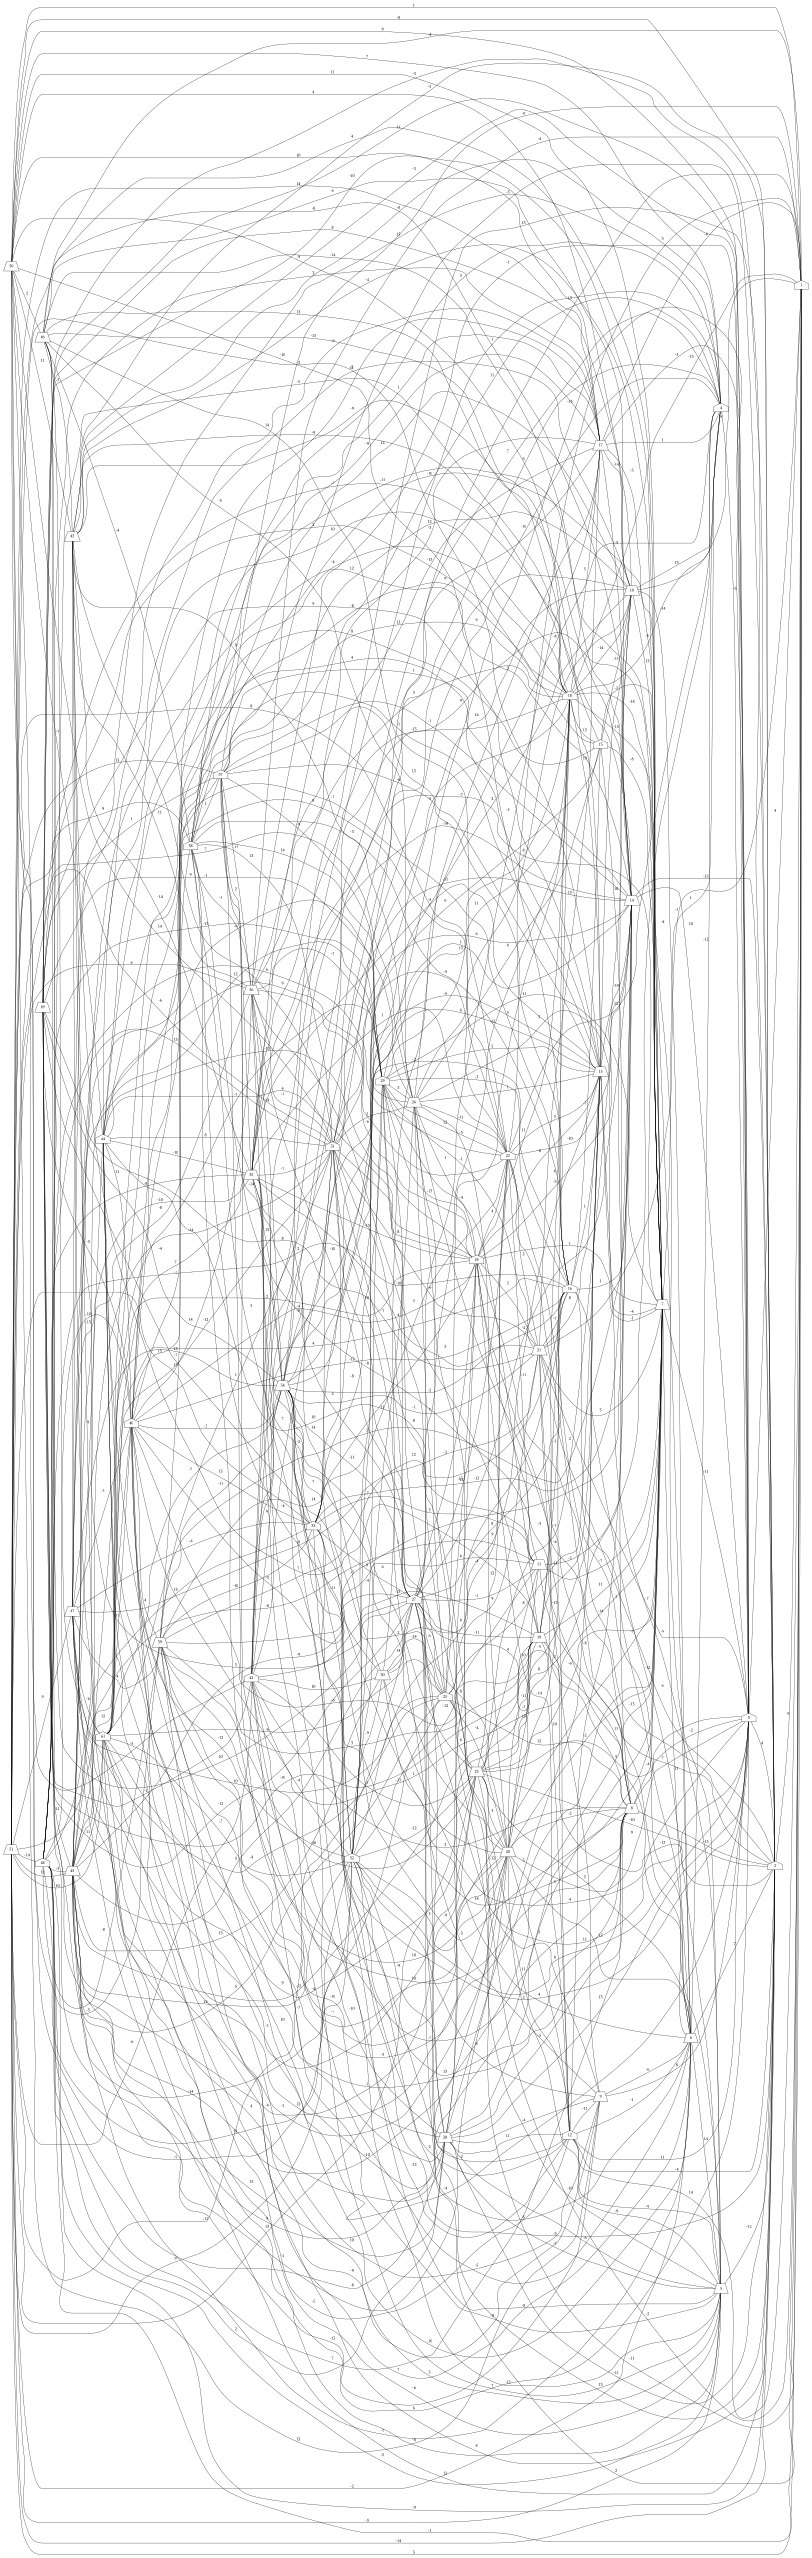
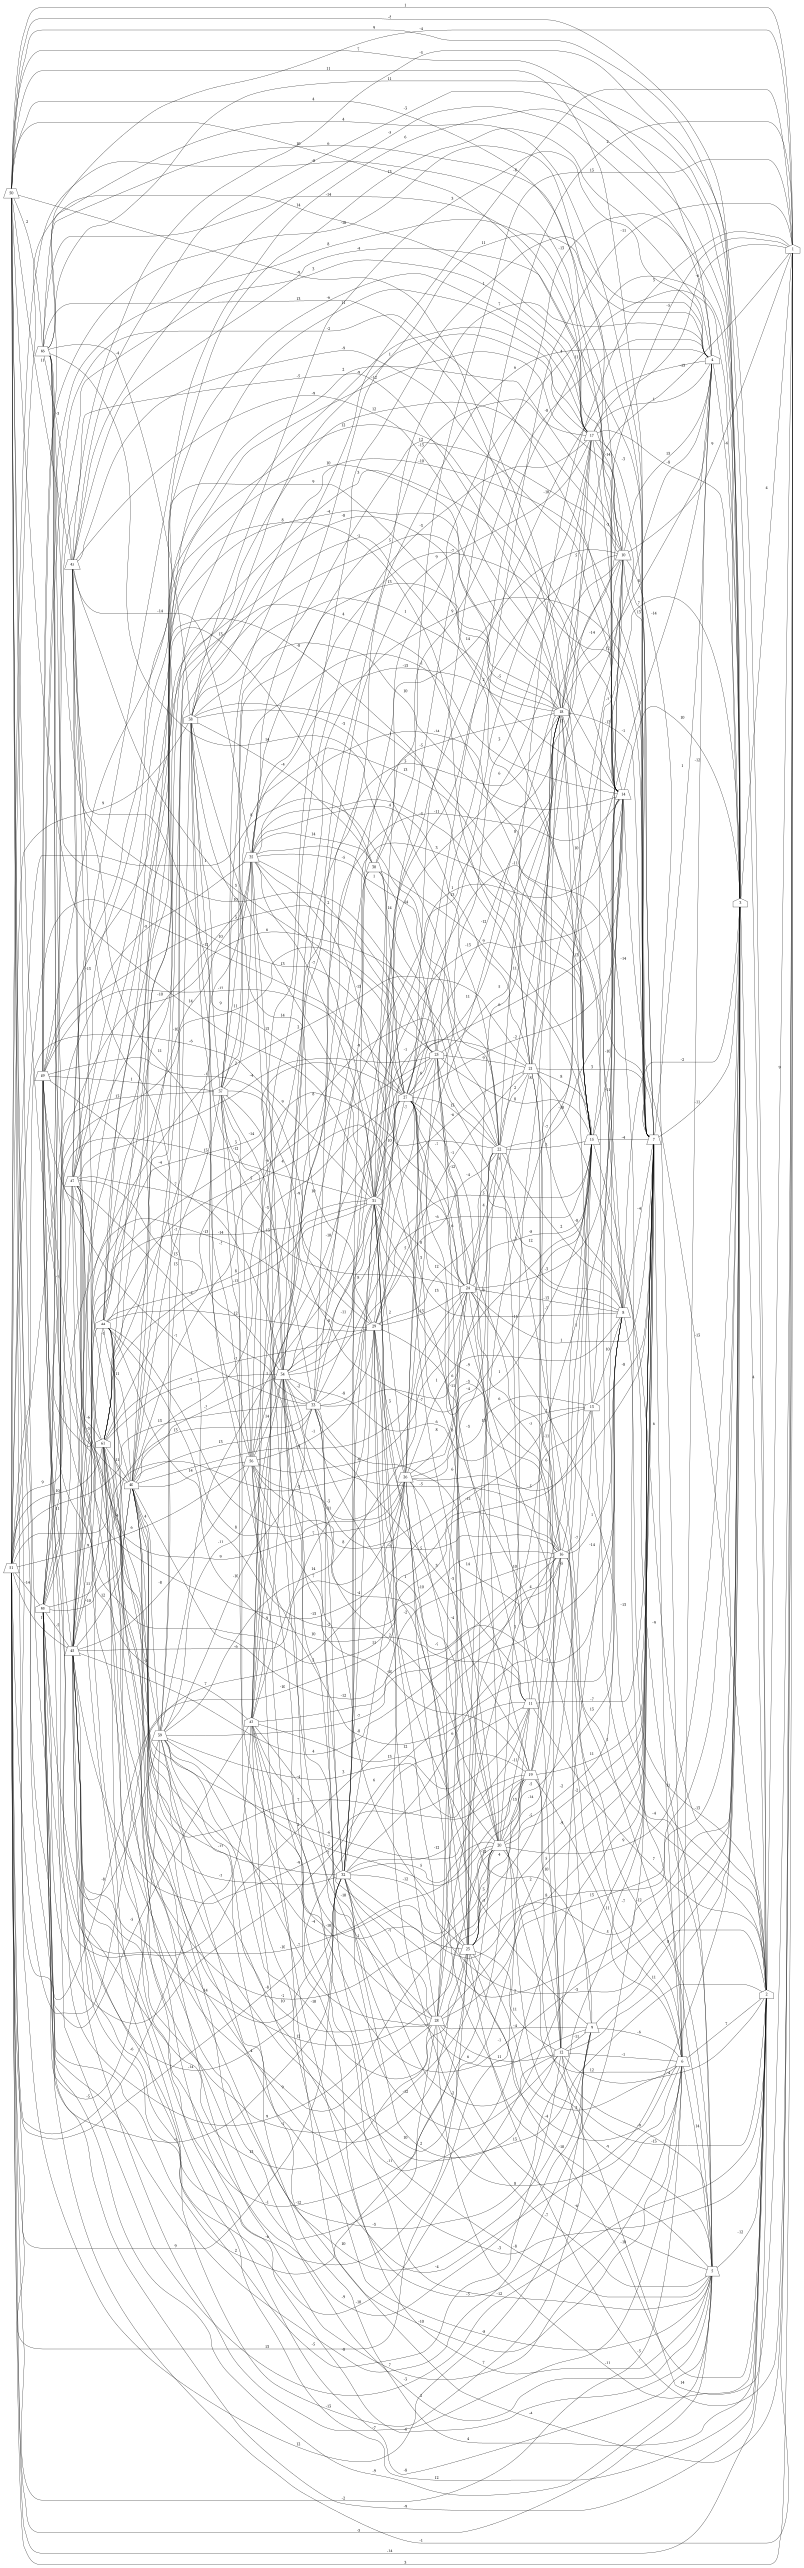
(148, 1300) -> (144, 1167)
none -> (416, 1575)
